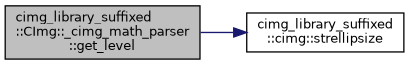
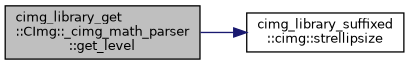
(103, 32) -> (103, 32)
